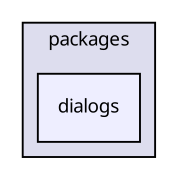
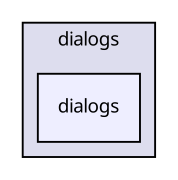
(89, 41) -> (89, 41)
